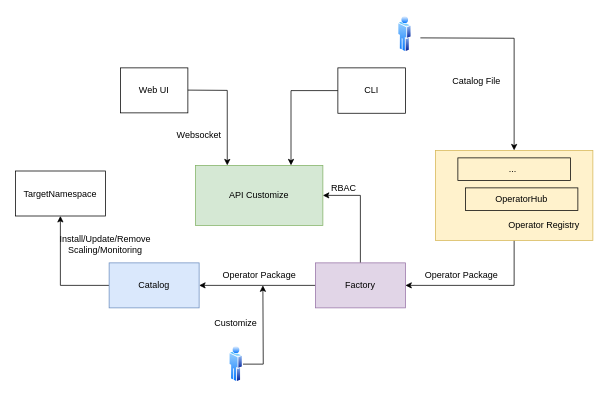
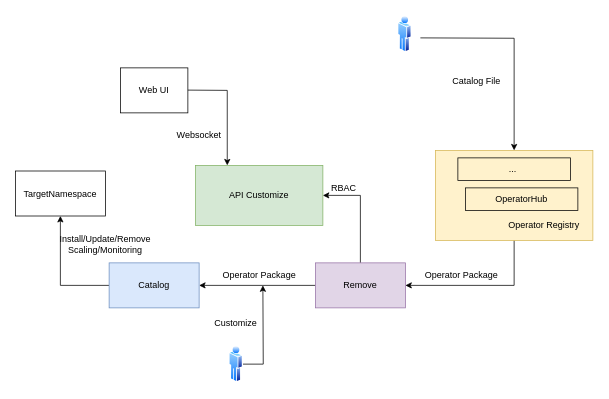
(314, 91) -> none
(372, 91) -> none
(360, 285) -> (360, 285)
